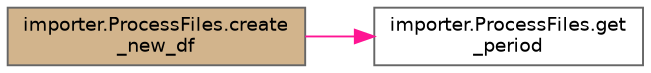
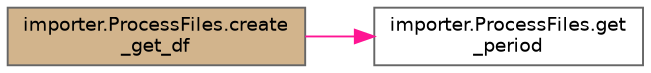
(156, 36) -> (156, 36)
